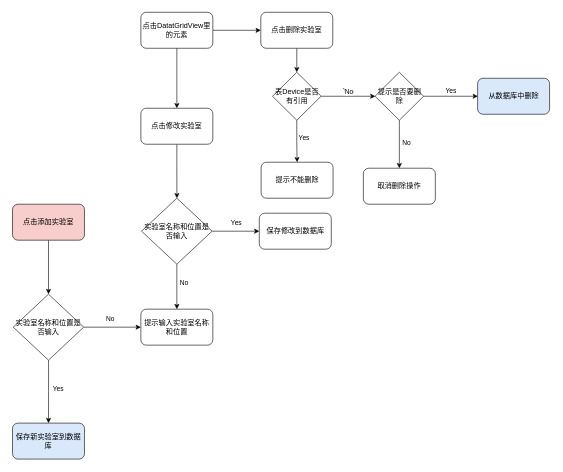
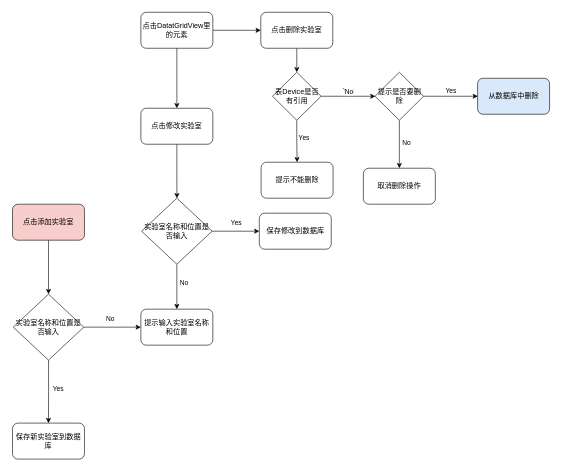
(48, 441) -> (48, 441)
